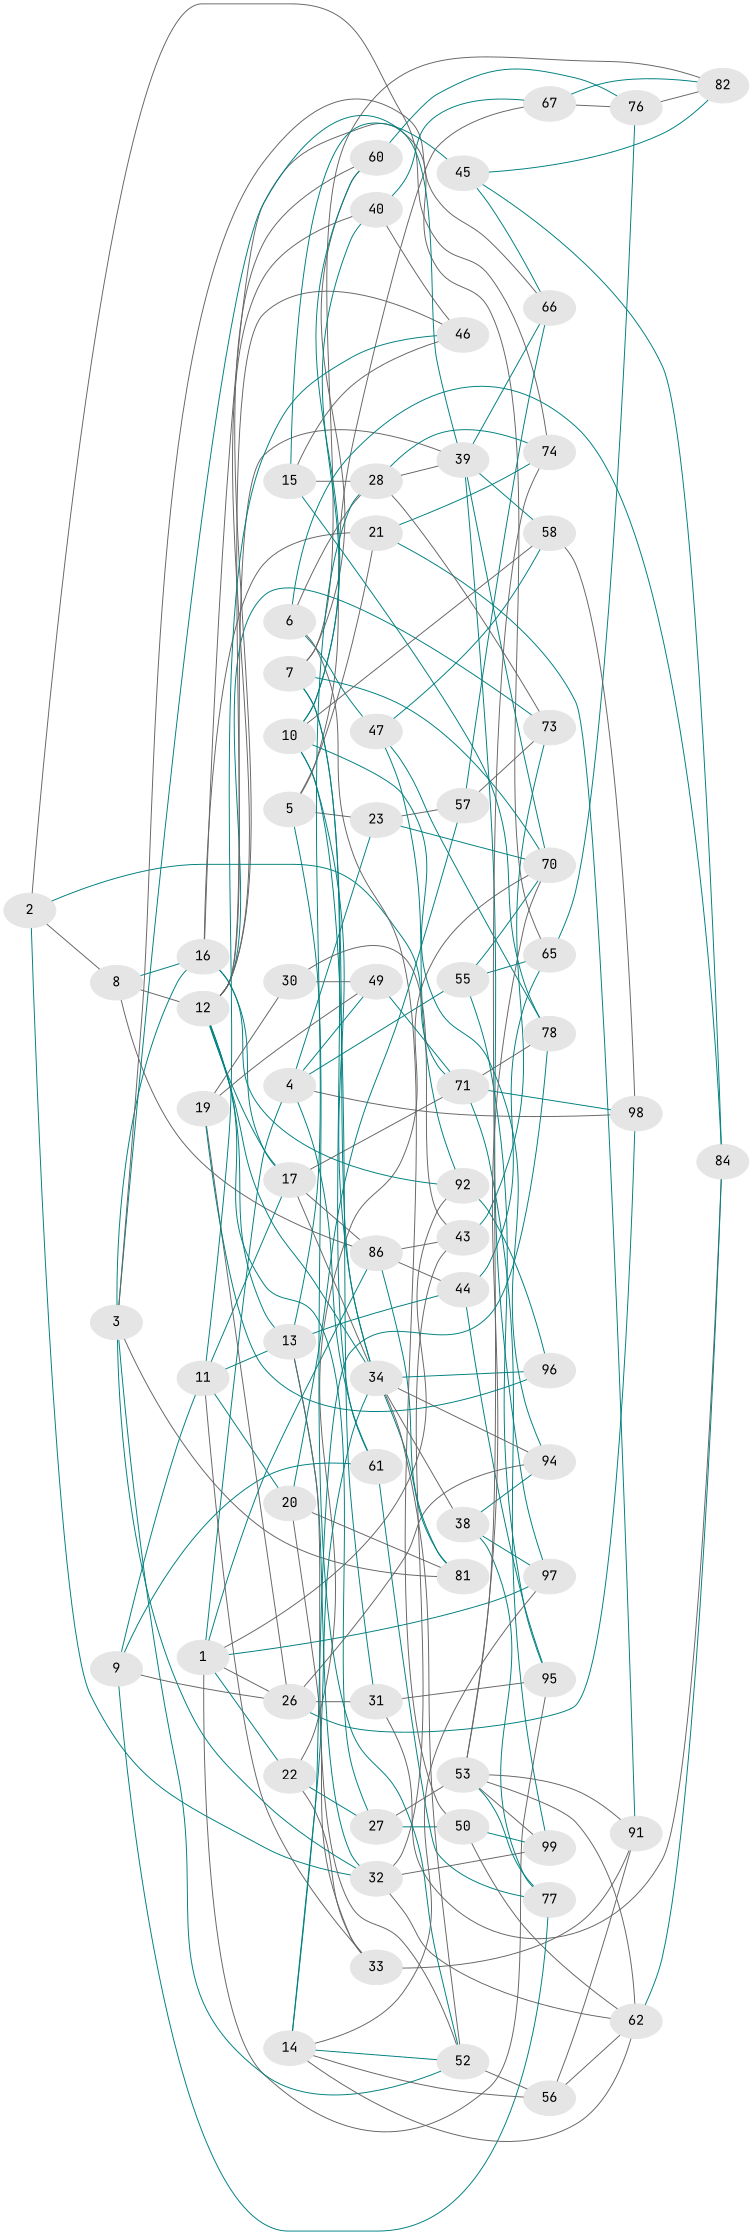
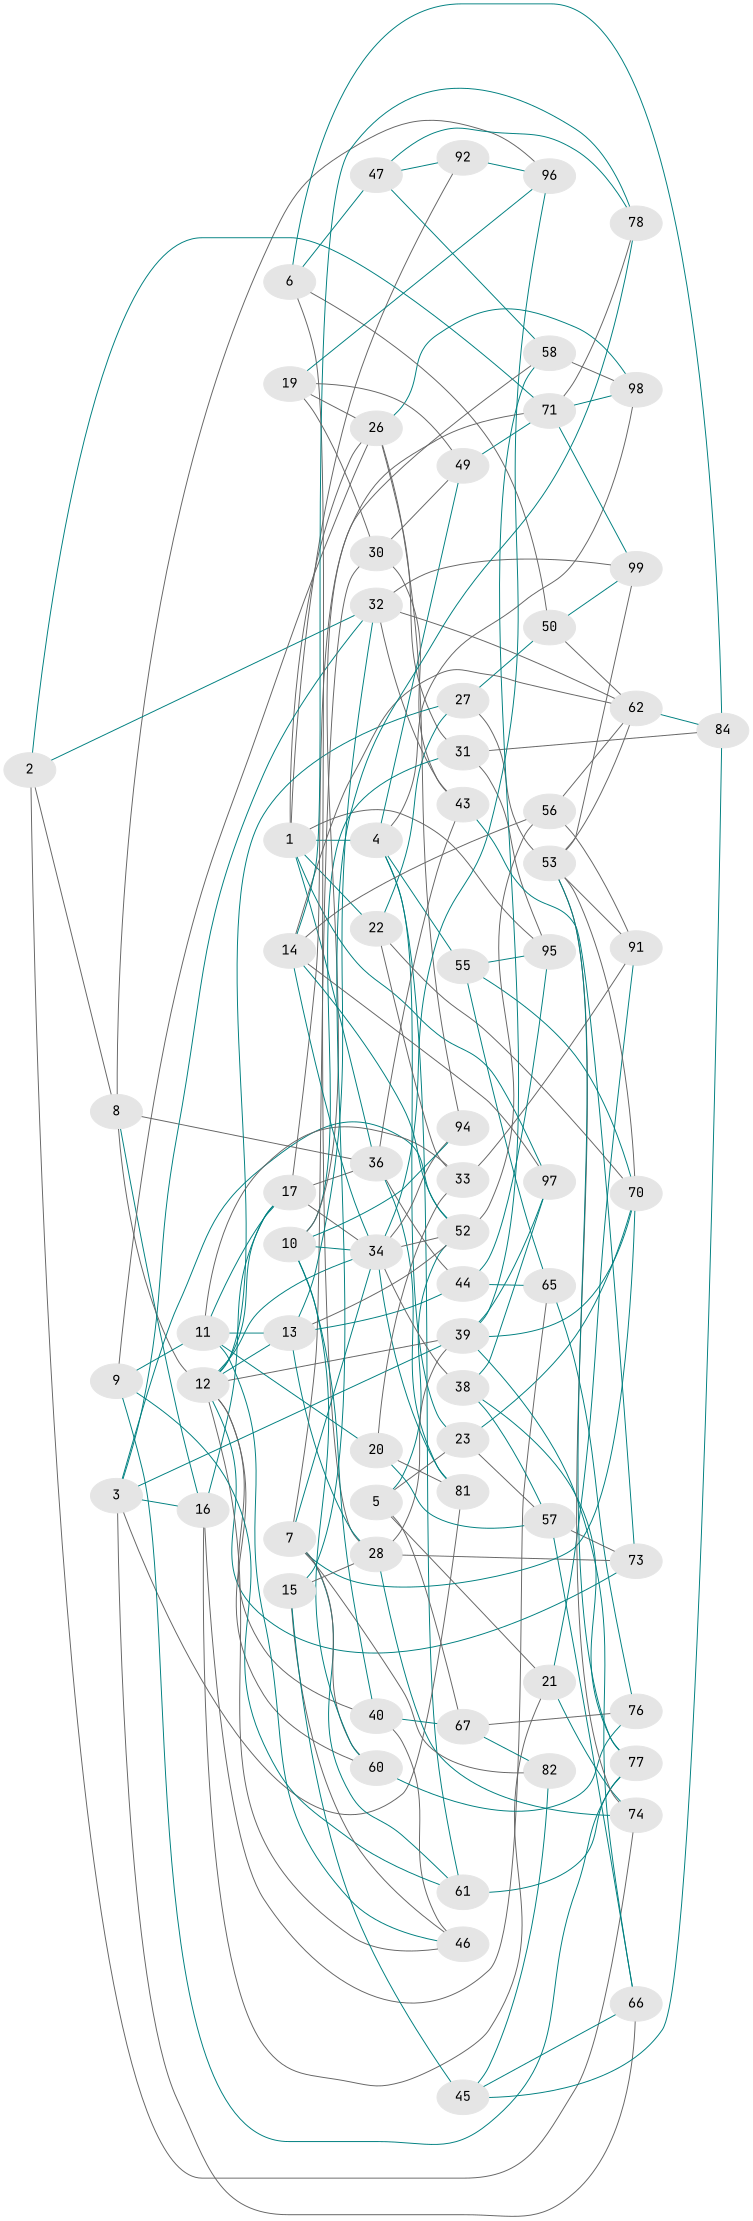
(680, 97) -> none
none -> (183, 500)
(285, 1131) -> none
(376, 1253) -> (376, 1164)
none -> (318, 1283)
(506, 1493) -> (513, 1451)
